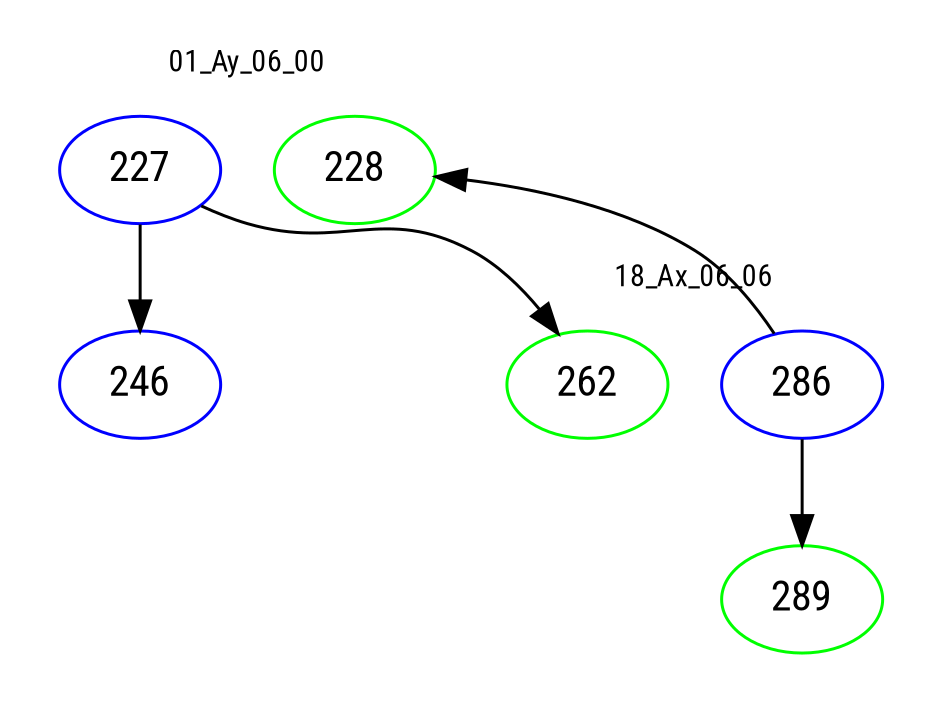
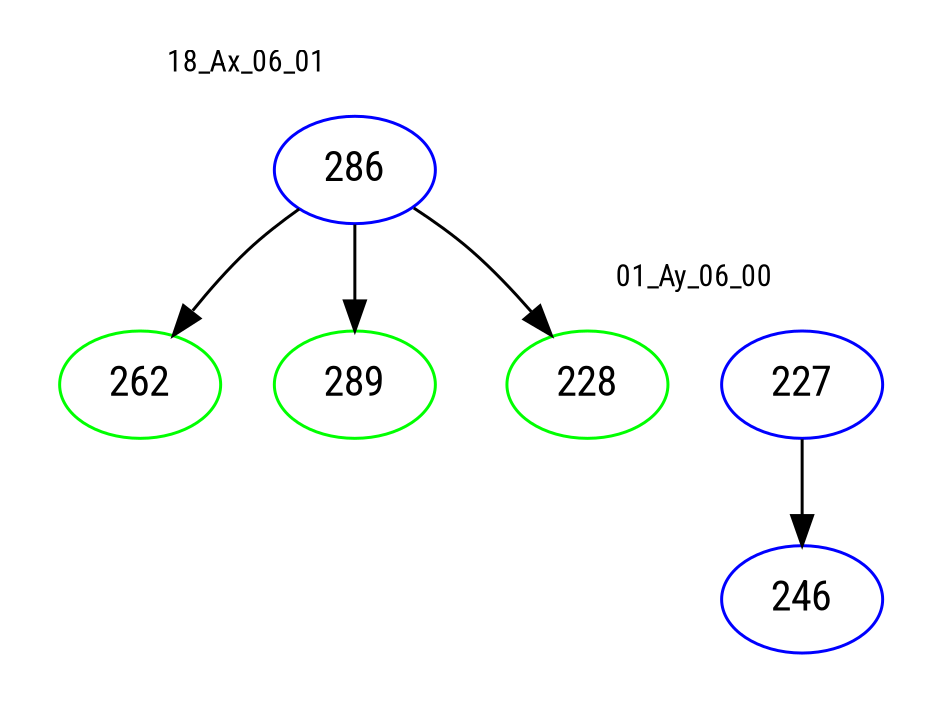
(381, 229) -> (242, 256)
(695, 279) -> (248, 64)
